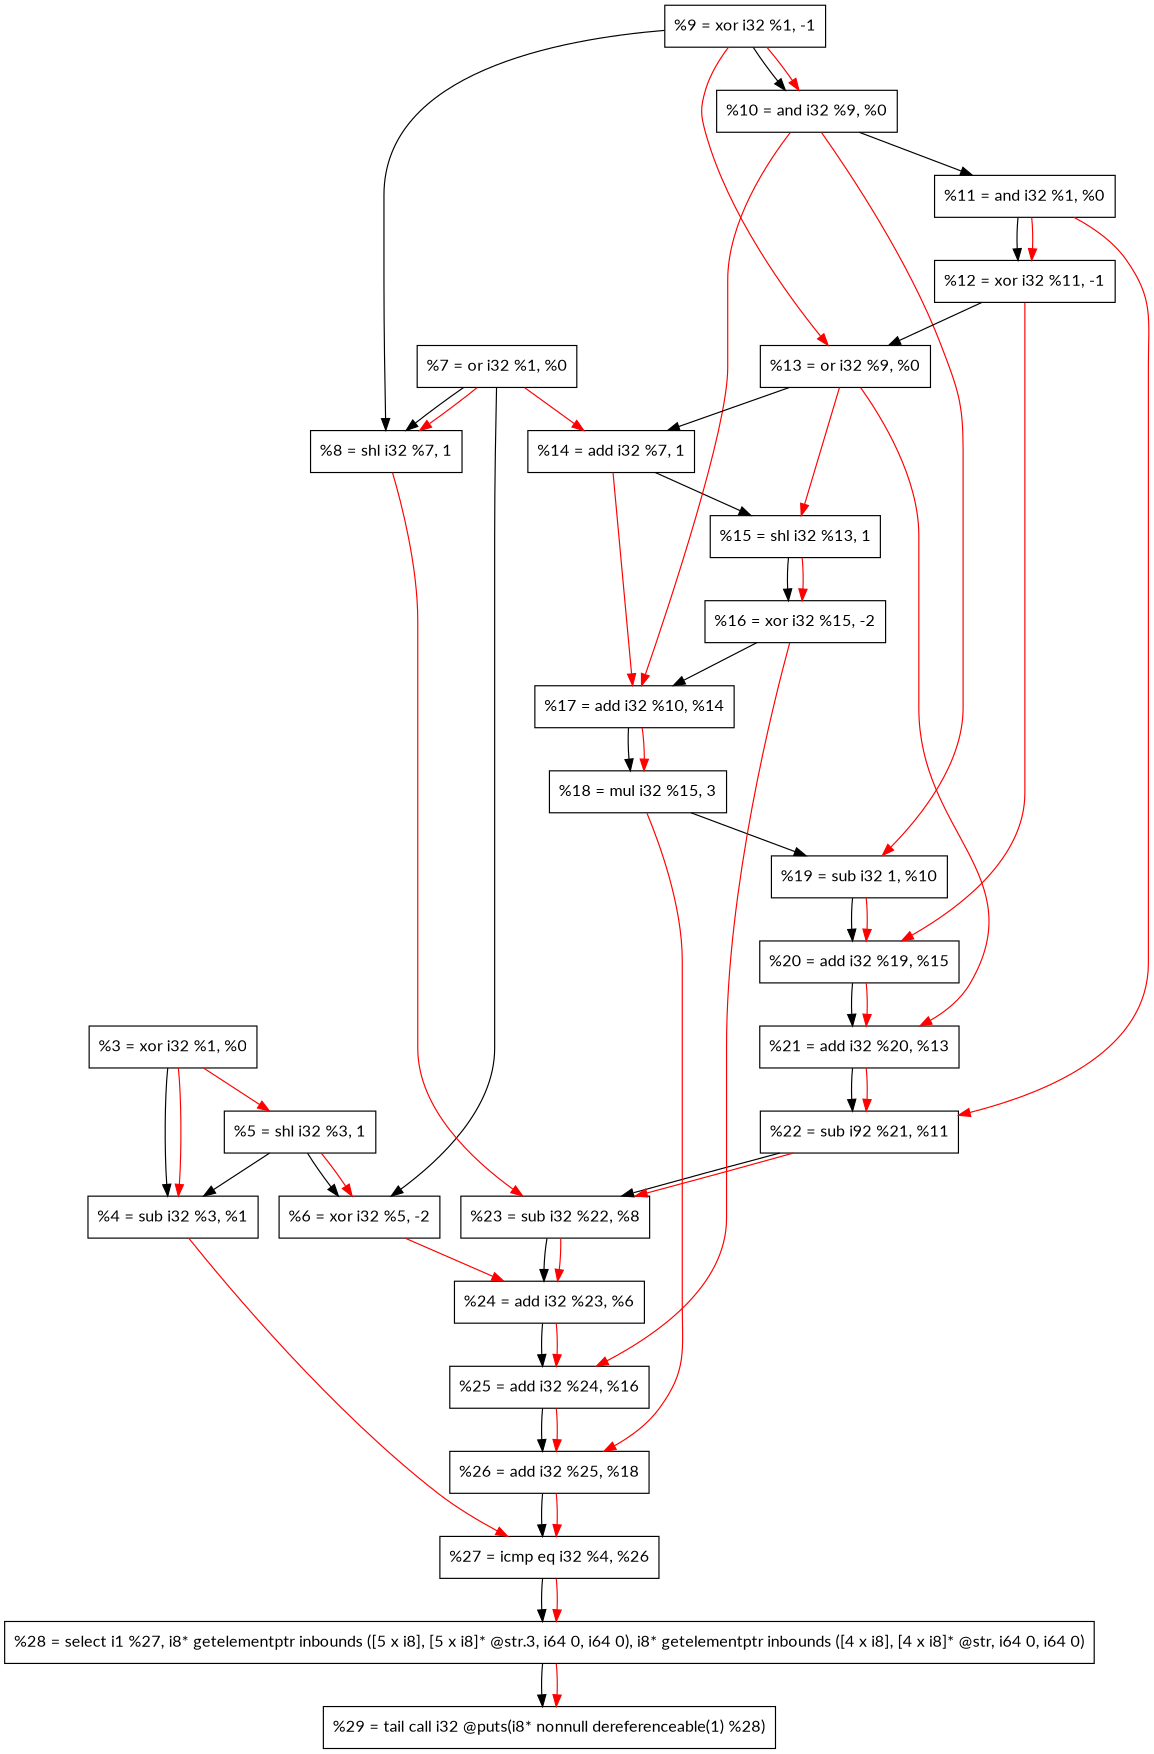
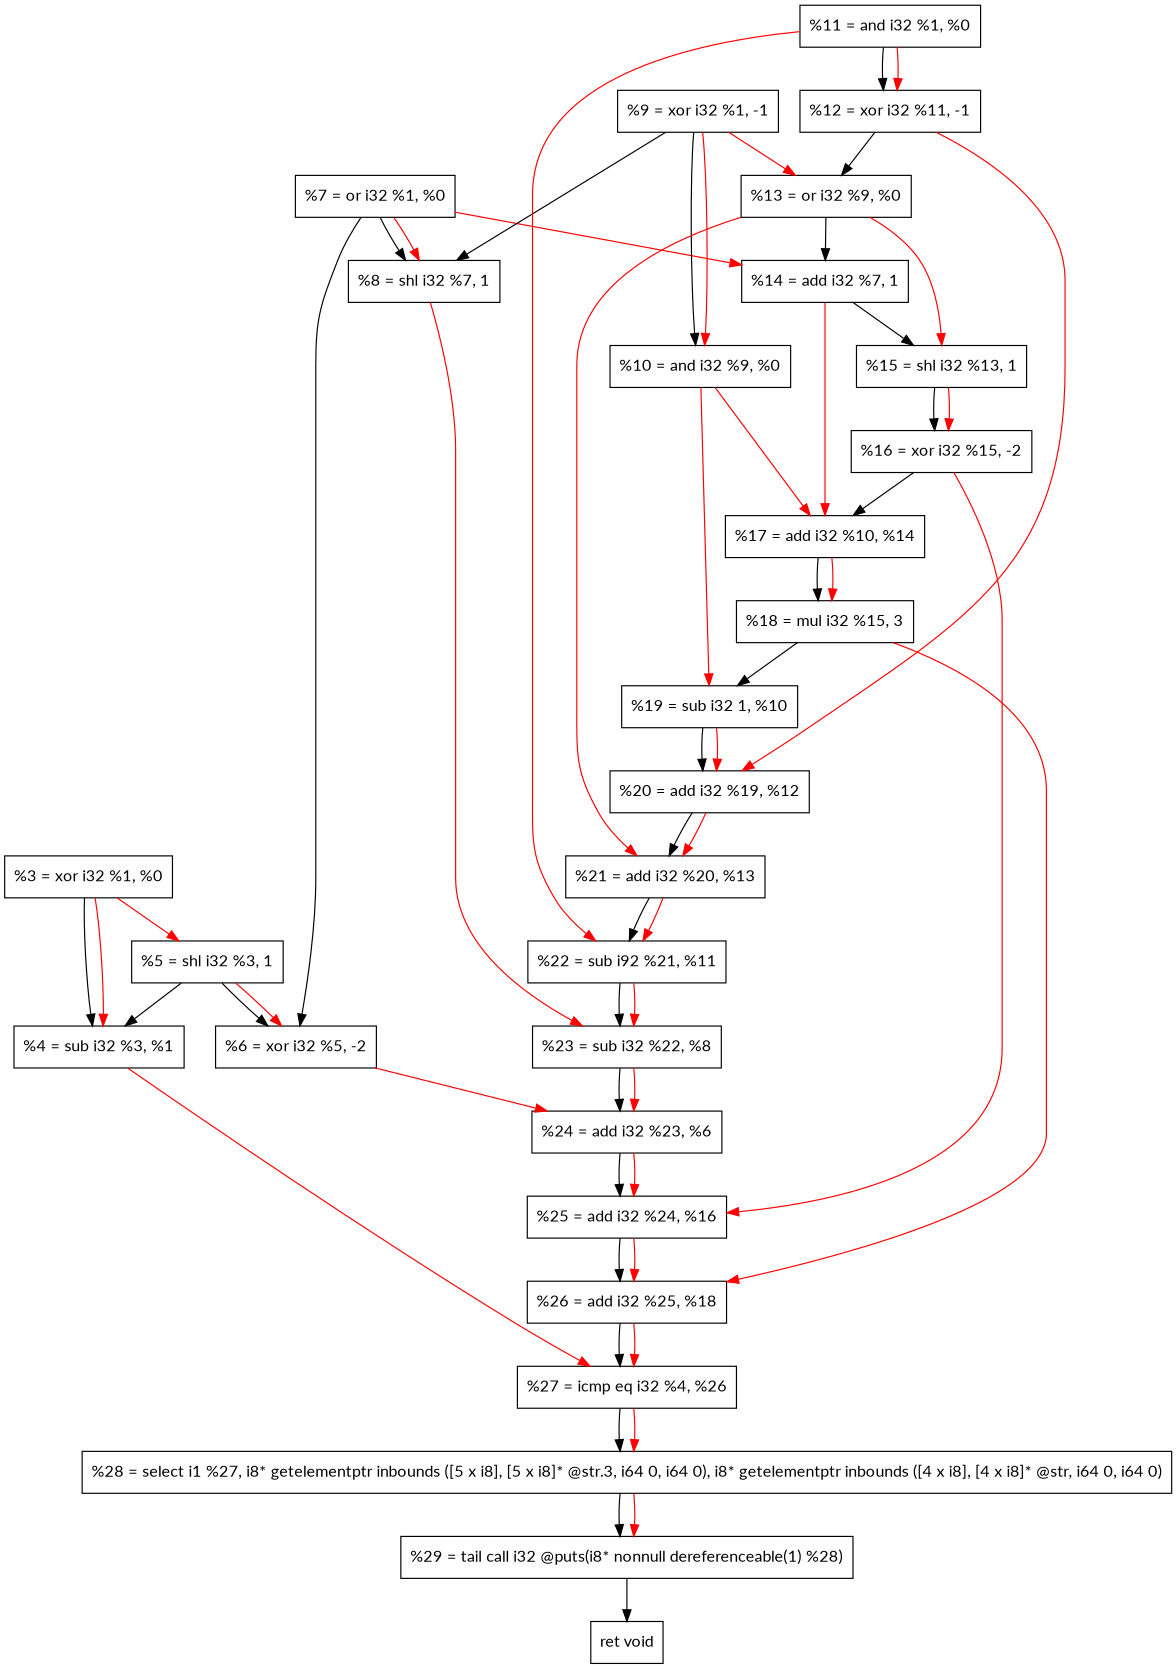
(910, 152) -> none
(859, 962) -> (710, 792)
none -> (627, 1642)
